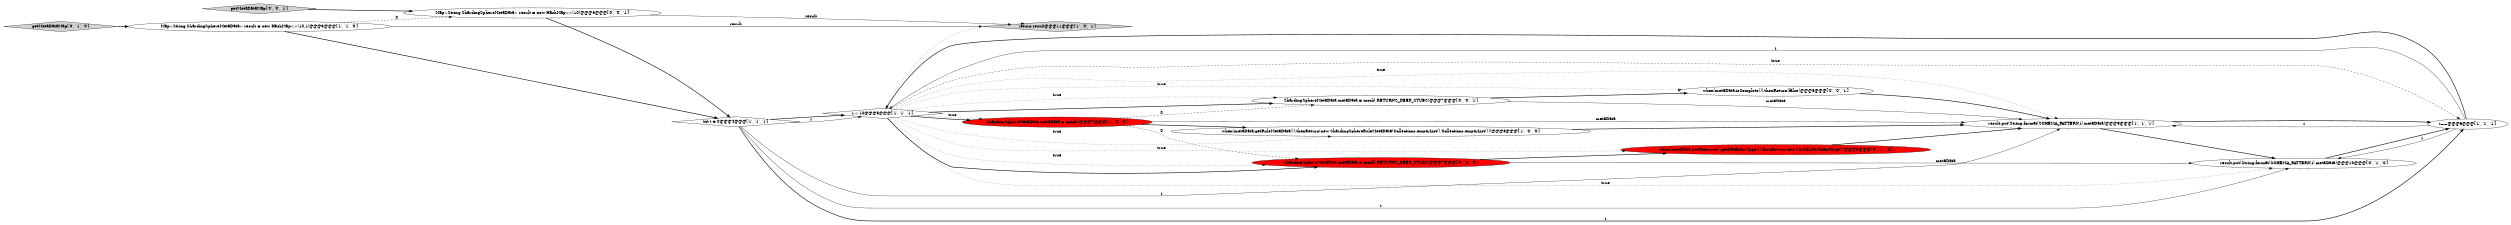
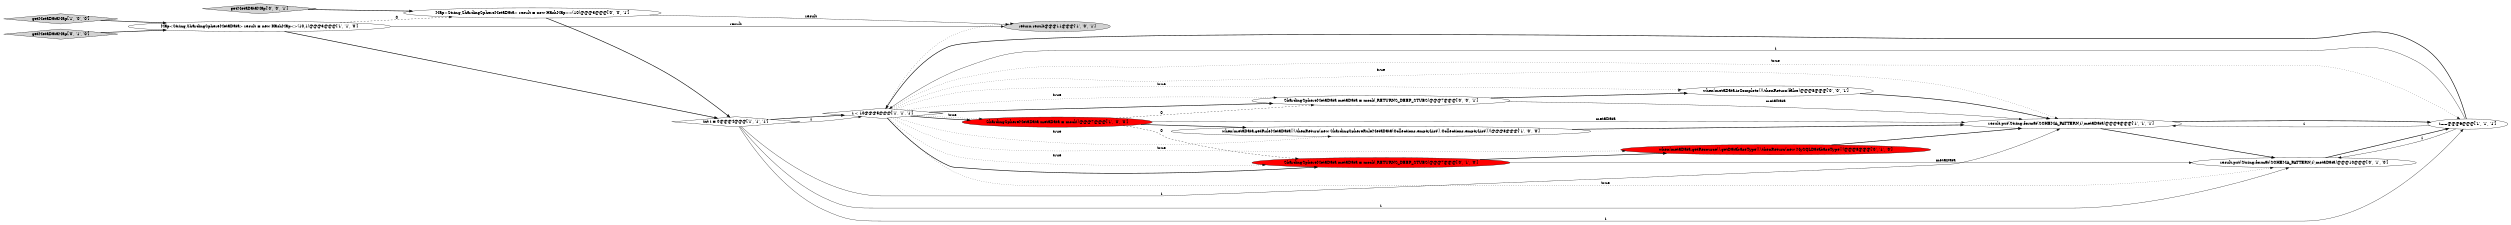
none -> (61, 19)
(1057, 27) -> (1057, 27)
(1675, 63) -> (1675, 63)
(1596, 221) -> (1596, 221)
